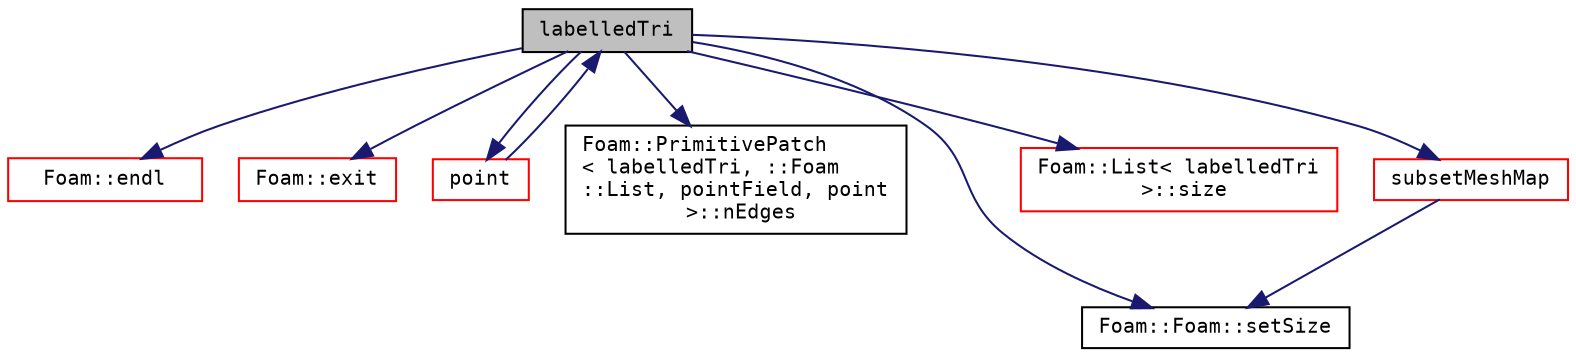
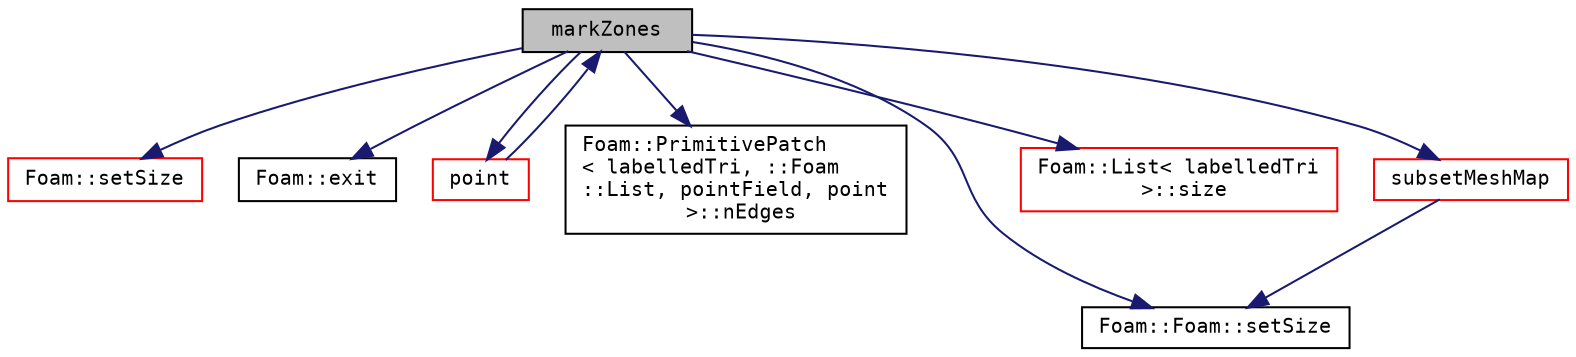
(607, 31) -> (607, 31)
(105, 180) -> (105, 180)
(317, 180) -> (317, 180)
